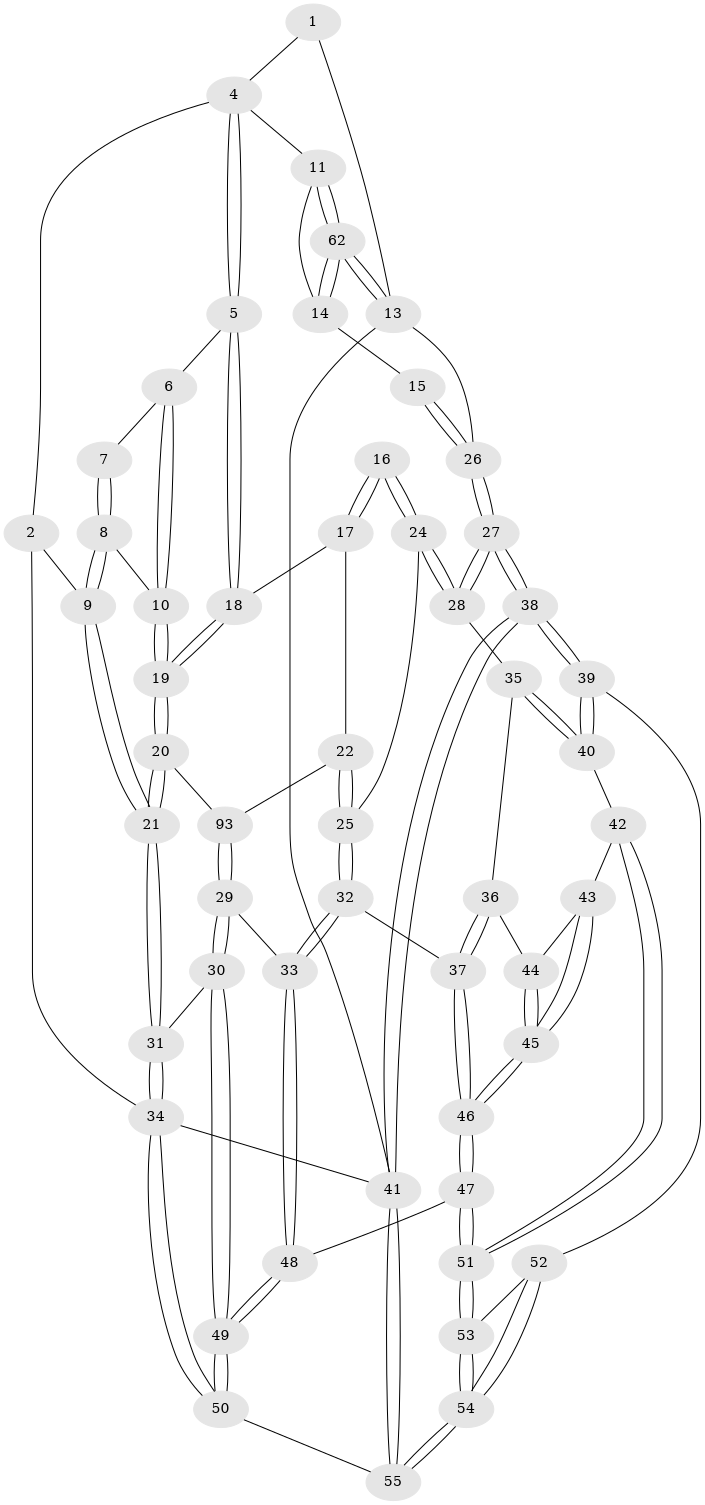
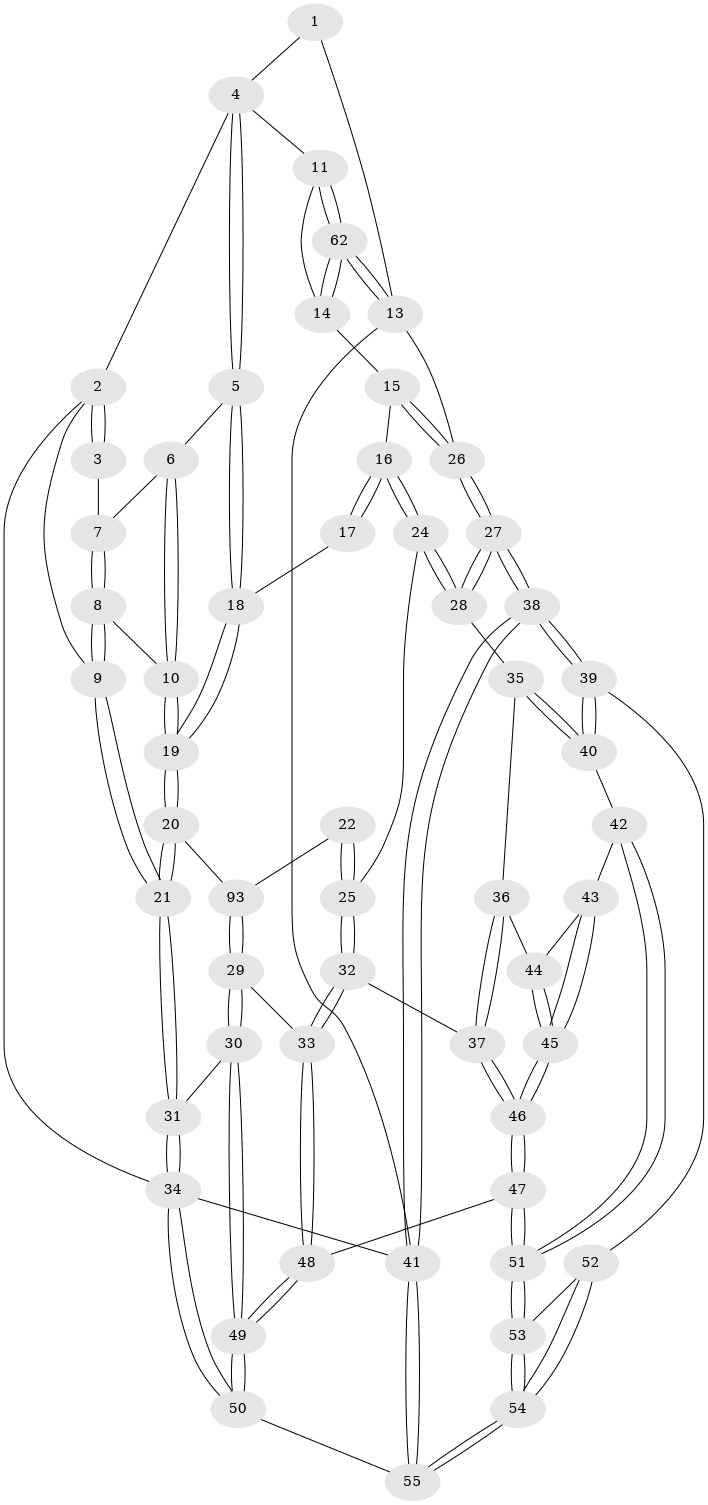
none -> (388, 424)
none -> (98, 460)
(346, 643) -> none
